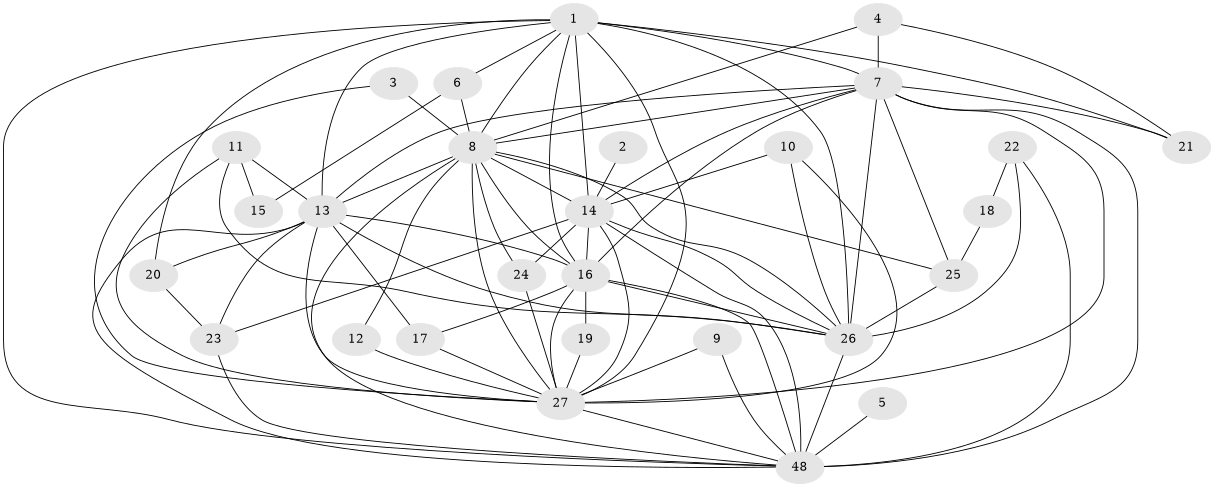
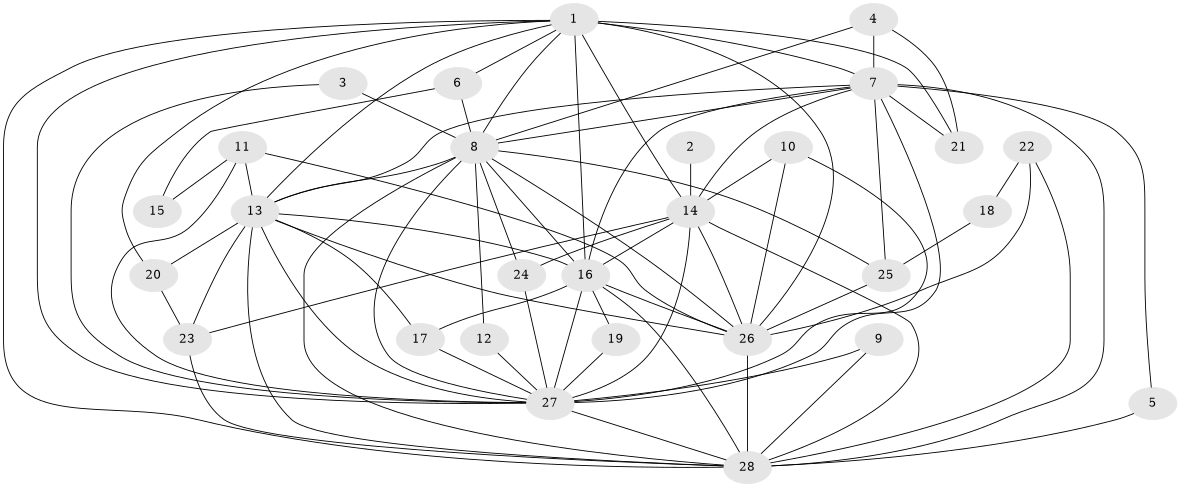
(531, 180) -> none
(864, 211) -> (1130, 146)
(800, 468) -> (748, 468)
